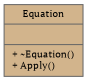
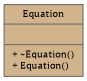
(34, 66) -> (41, 66)
